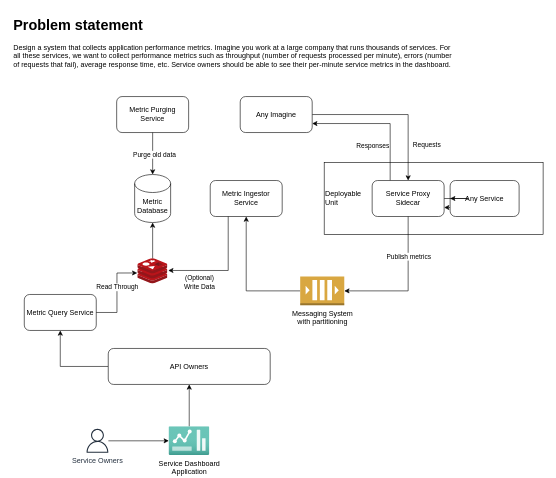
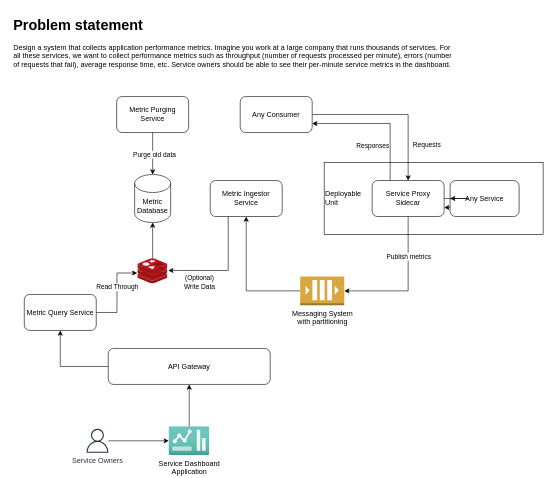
(276, 114) -> (276, 114)
(189, 366) -> (189, 366)
